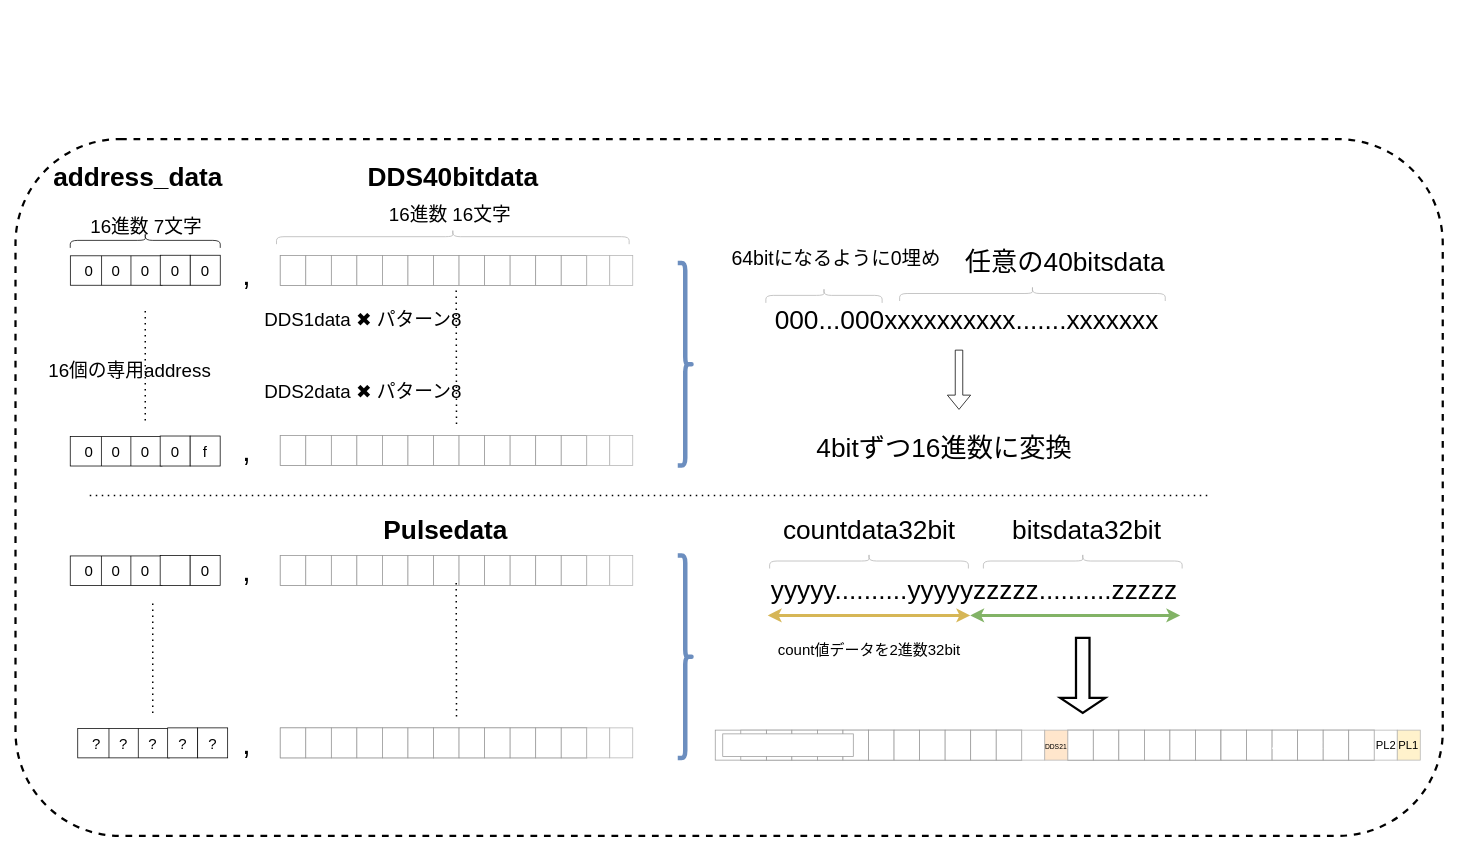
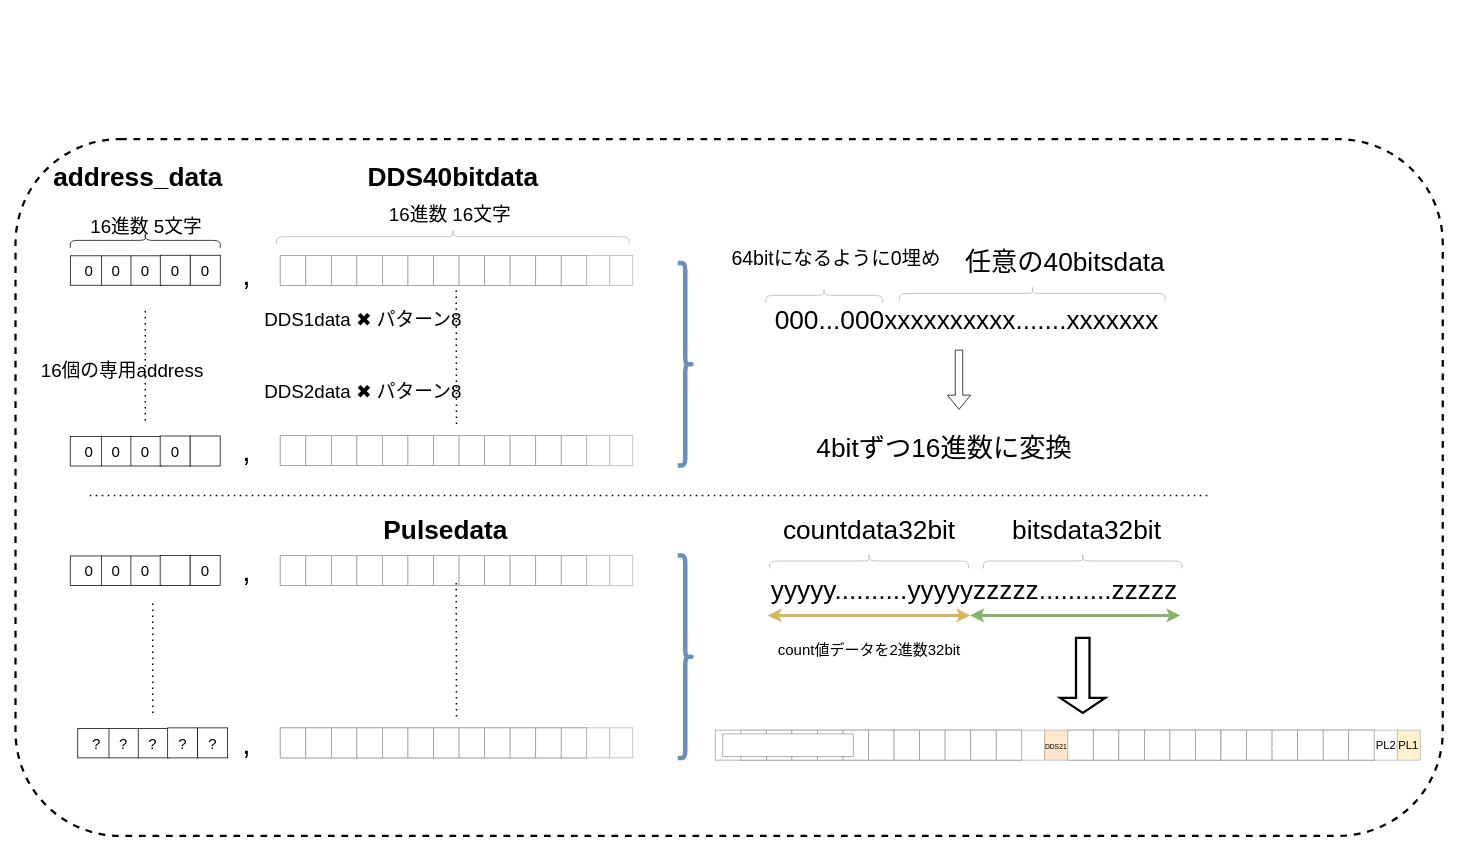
(146, 226) -> (146, 226)
(129, 370) -> (122, 370)
(205, 451) -> none
